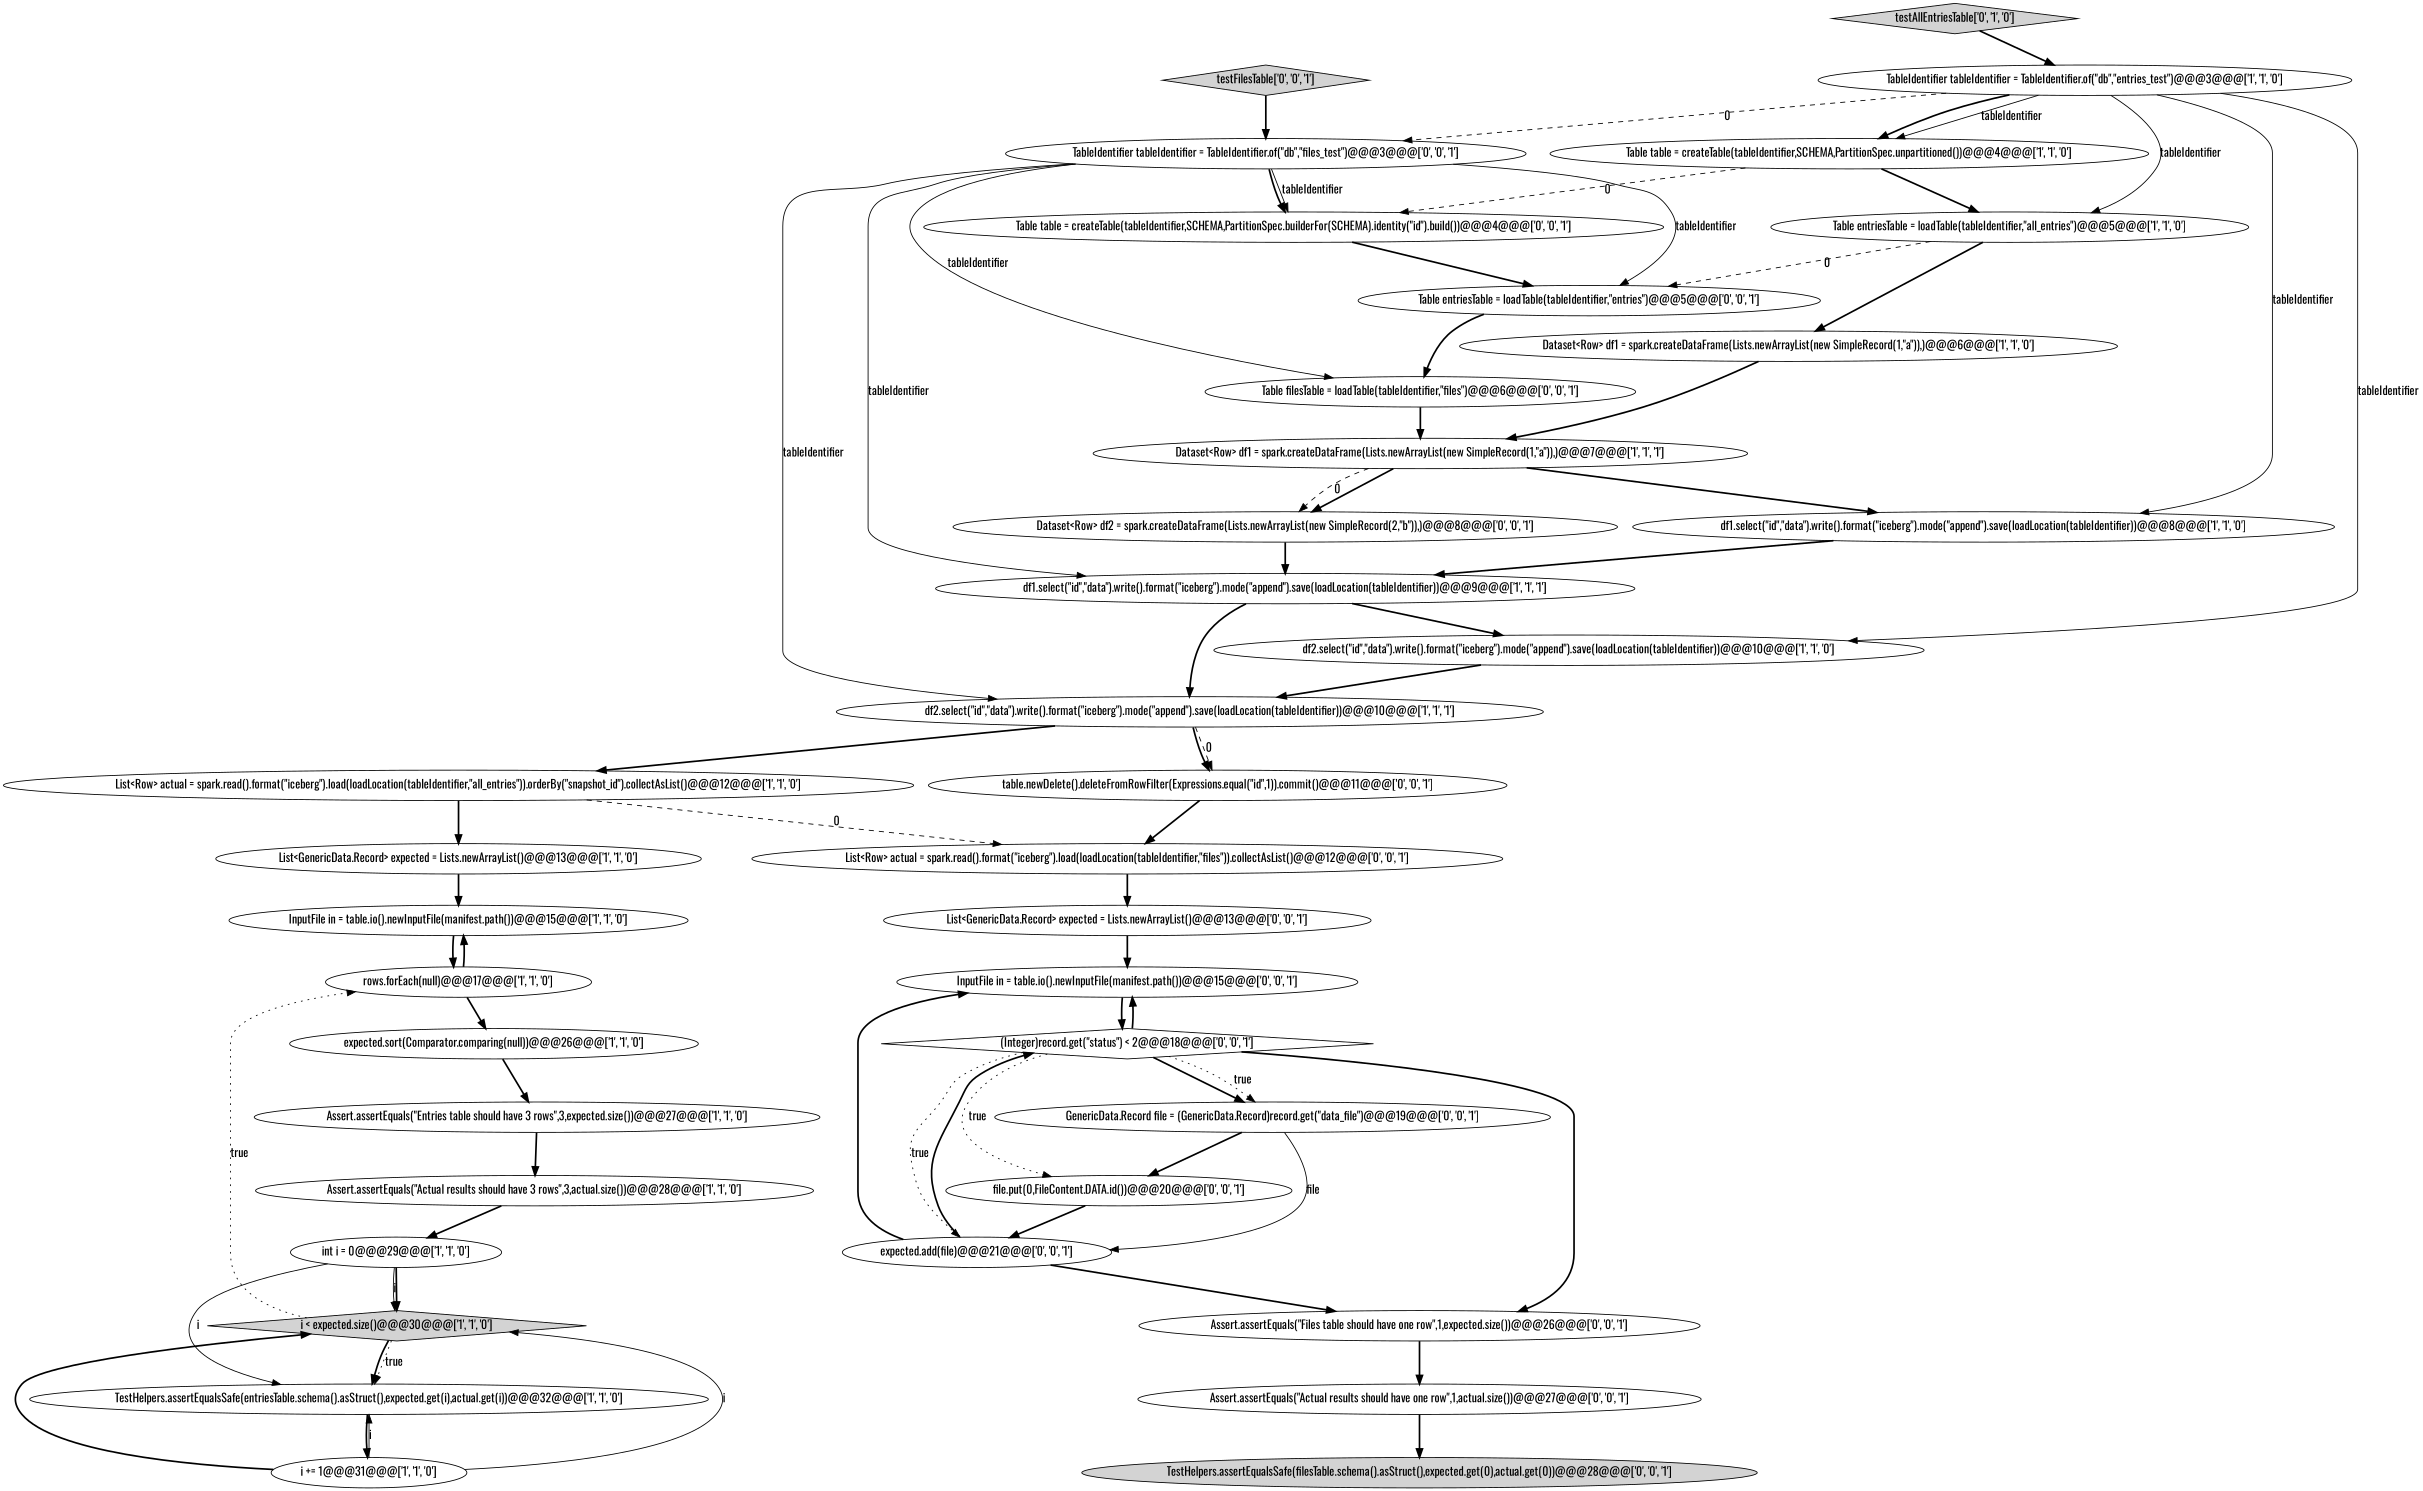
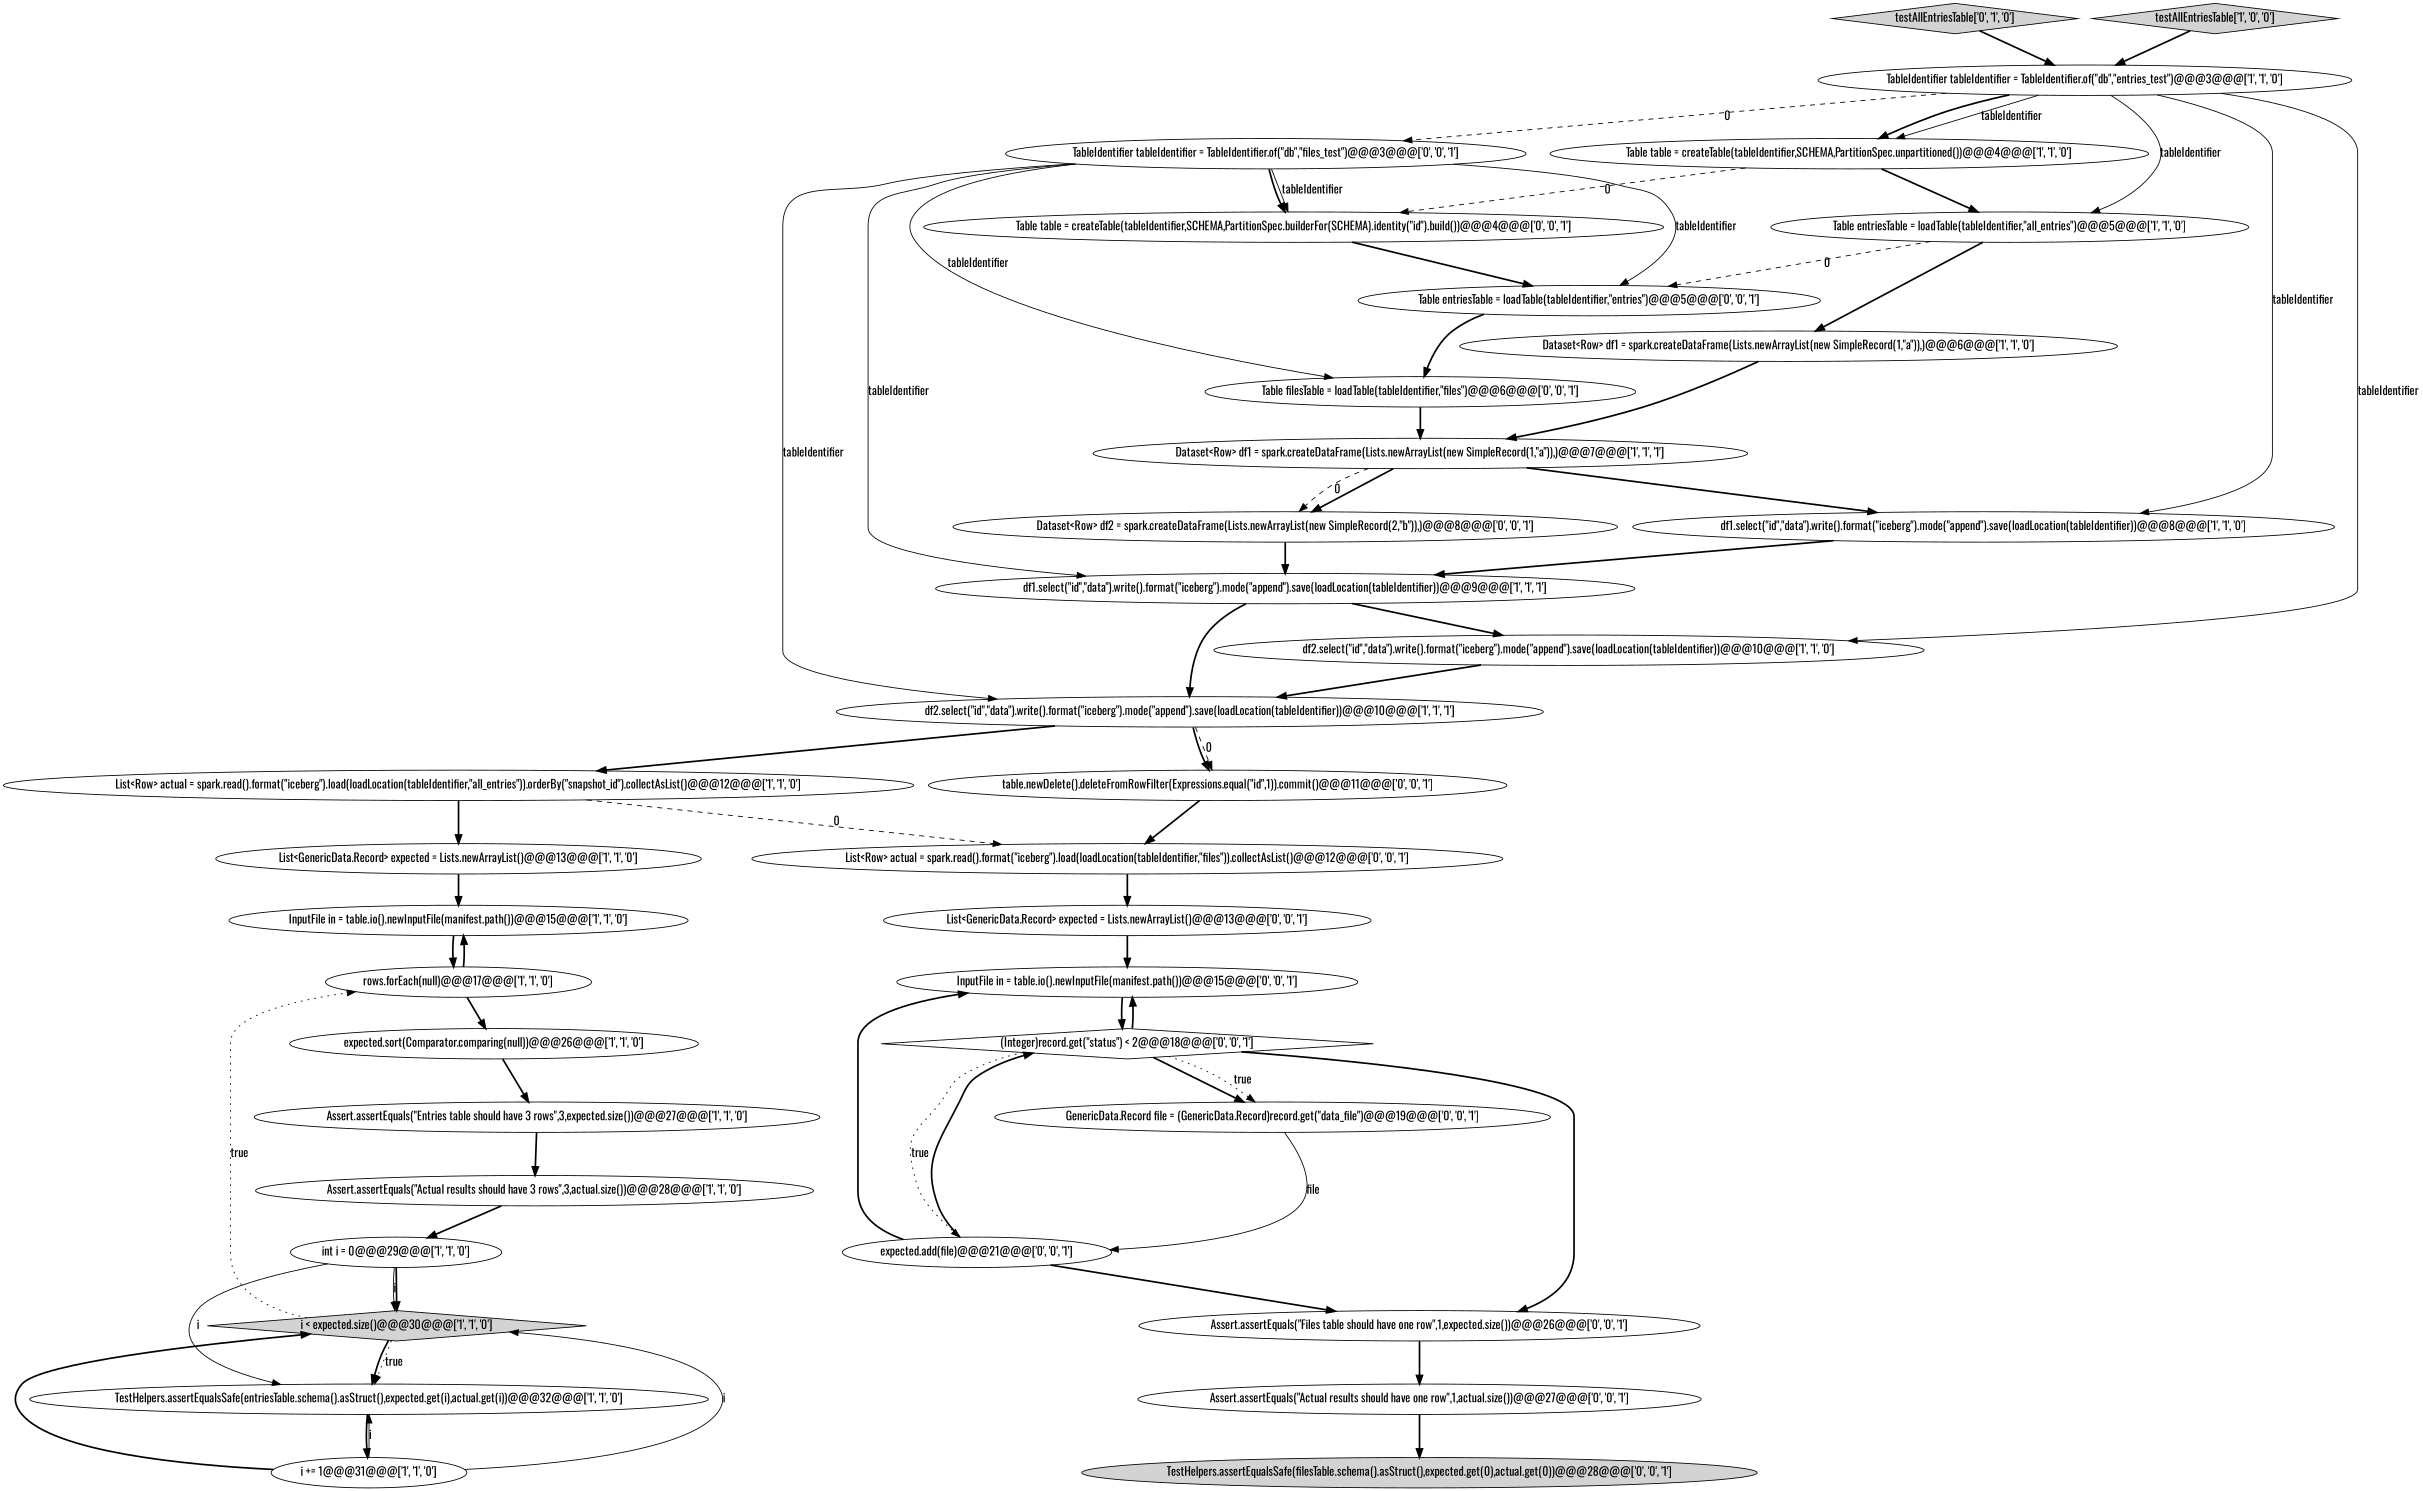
none -> (2215, 19)
(1266, 80) -> none
(1119, 1191) -> none
